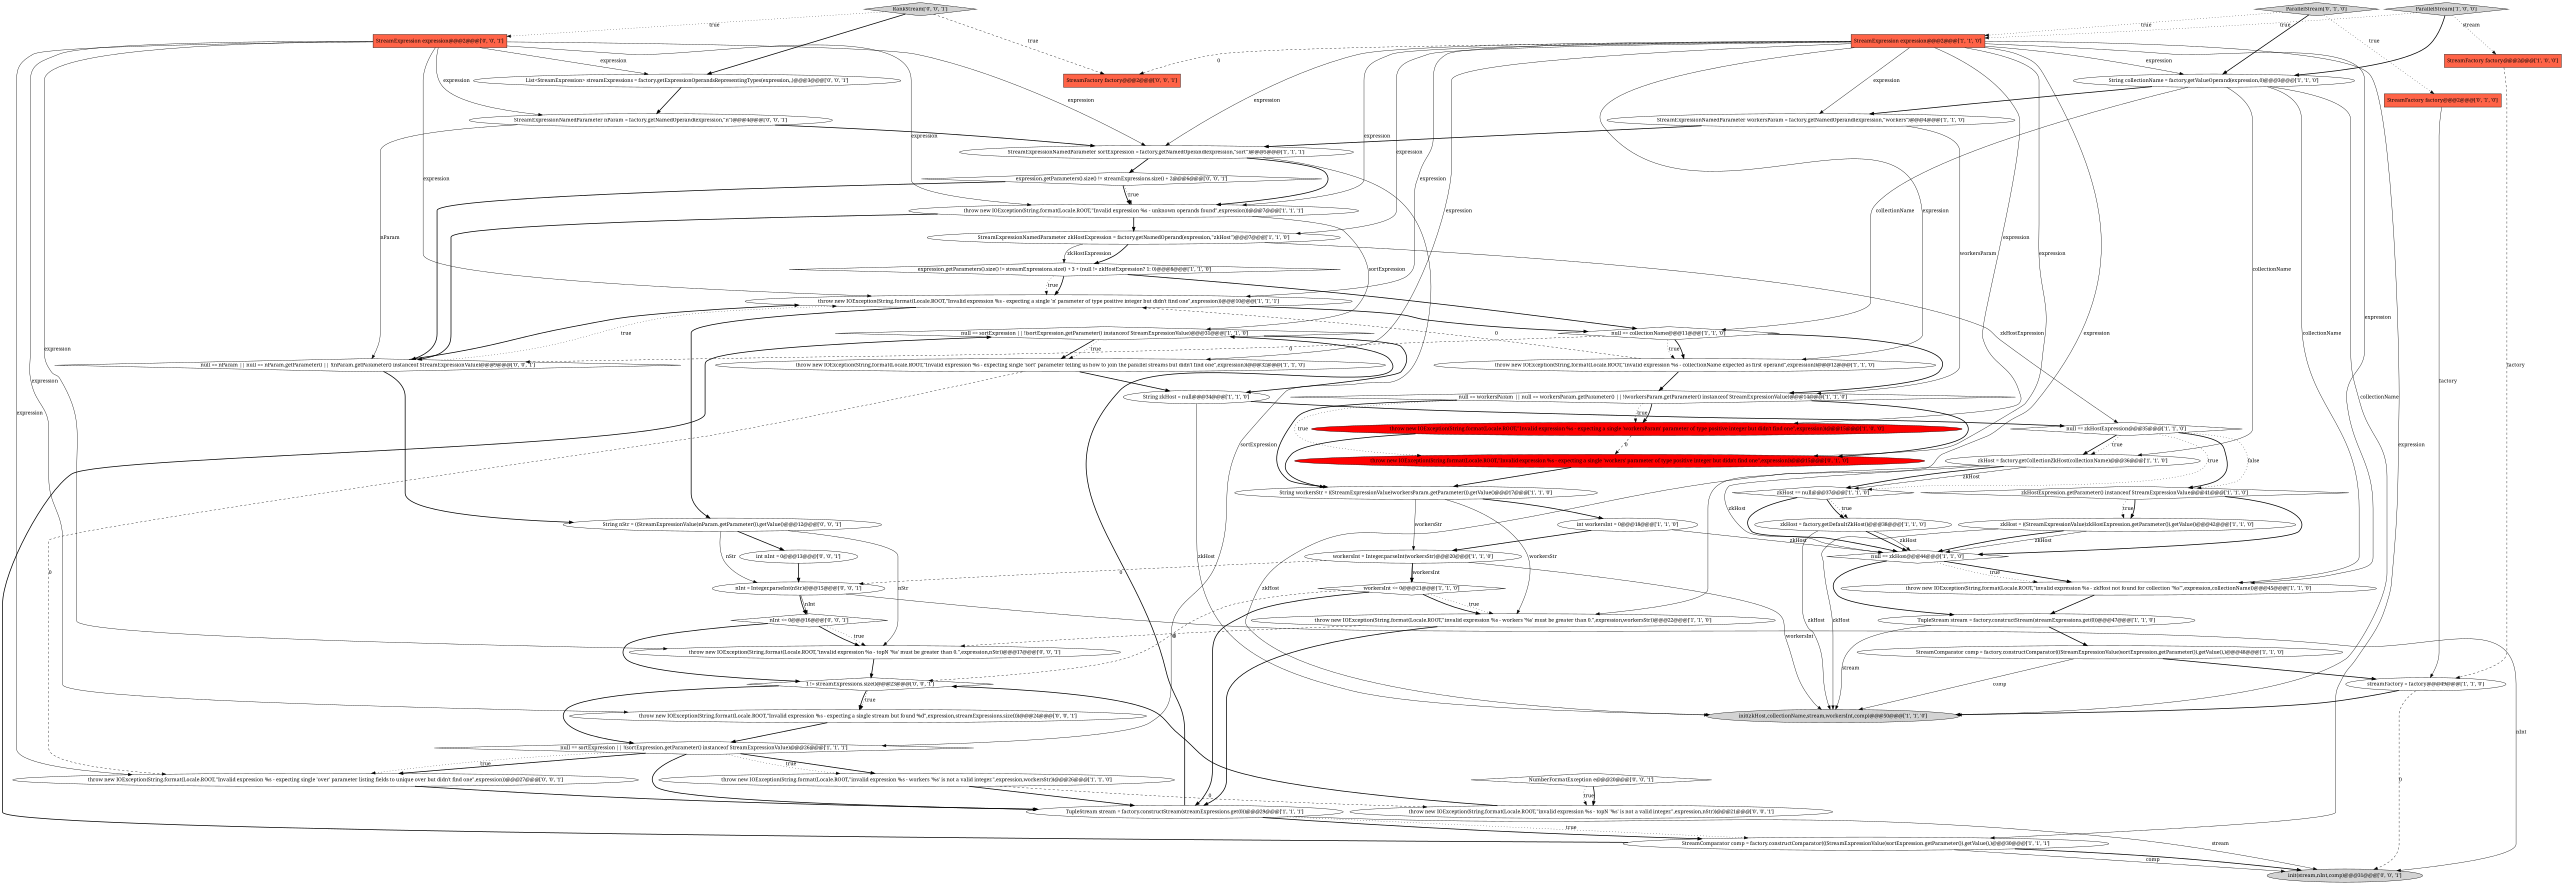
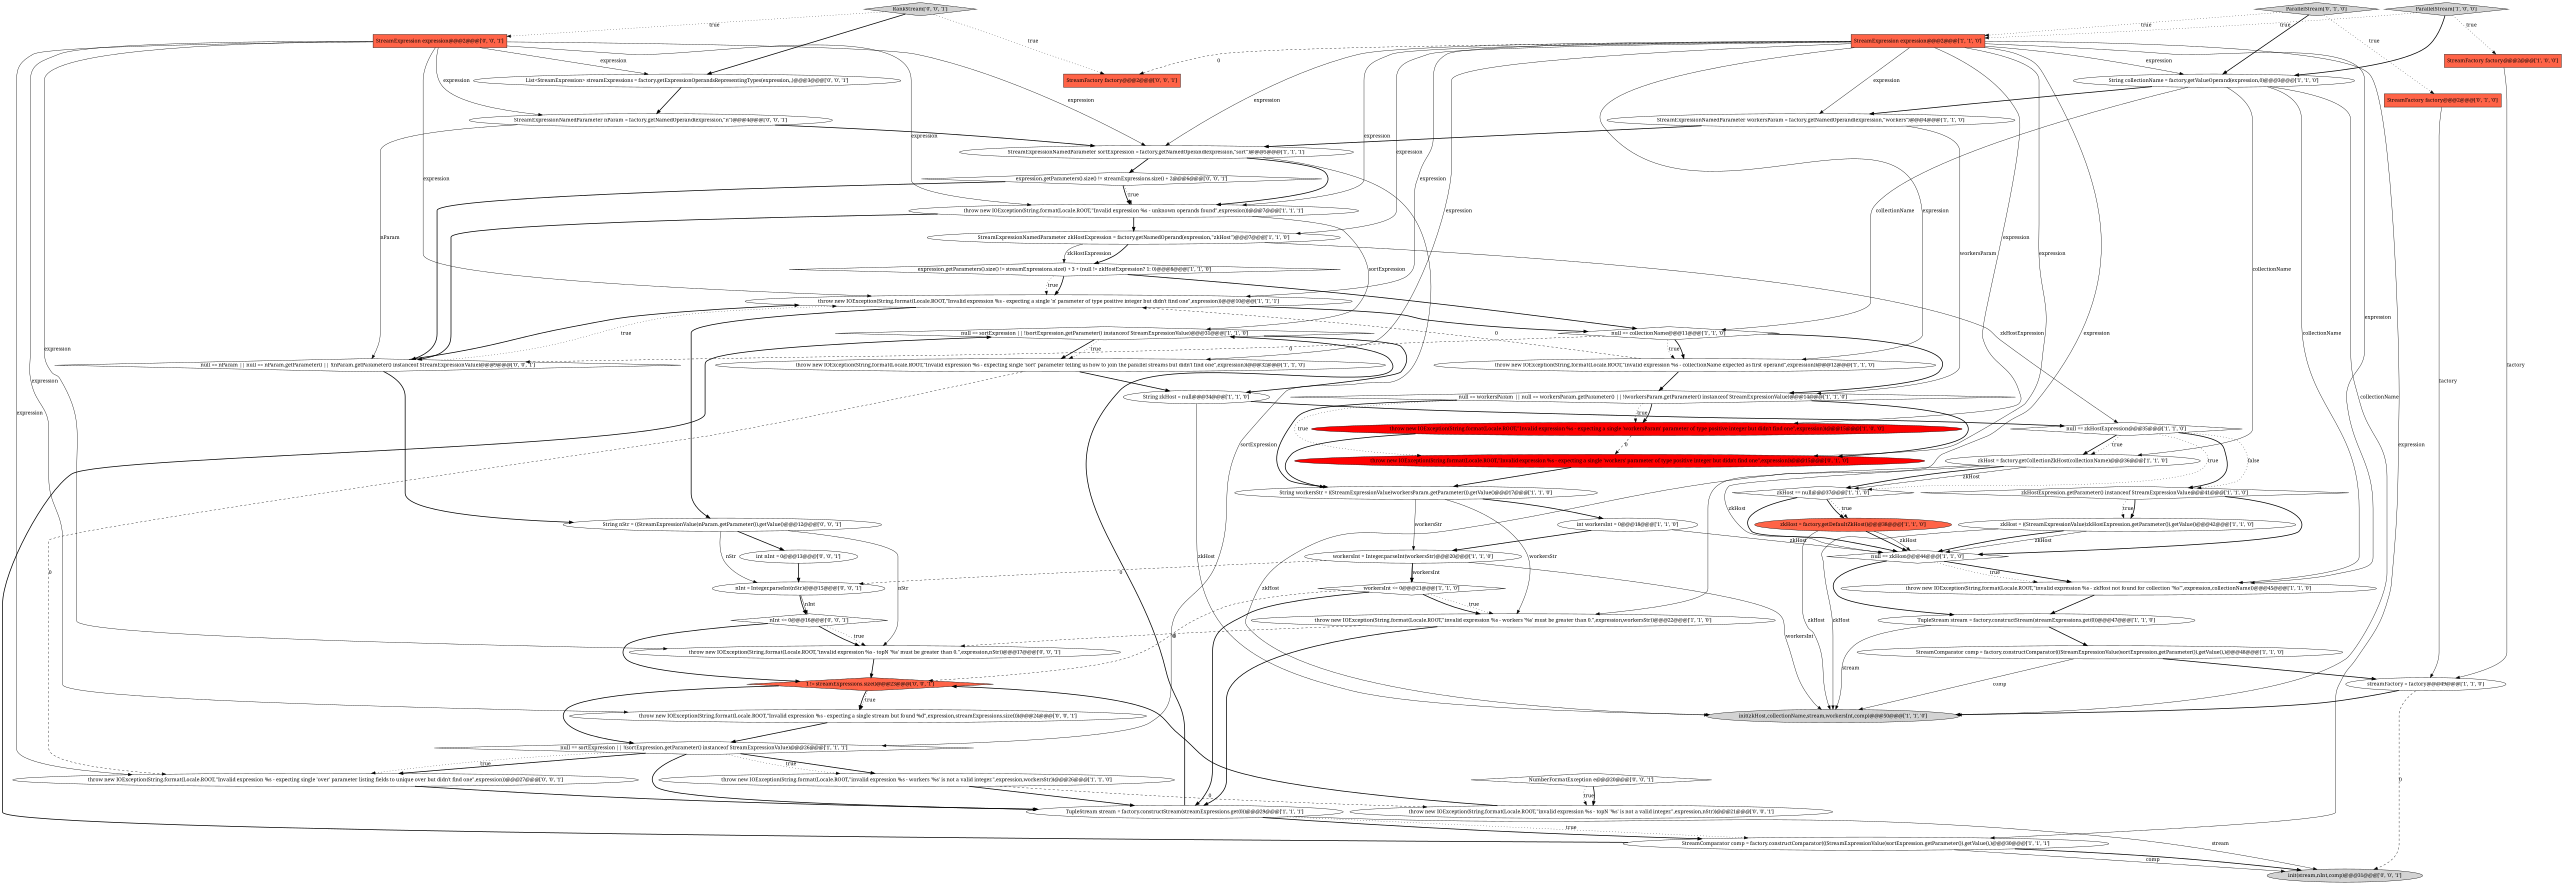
(2472, 25) -> (2472, 25)
(1017, 44) -> (1017, 44)
(2507, 388) -> (2507, 388)
(1853, 525) -> (1853, 525)
(1736, 631) -> none
(870, 684) -> (870, 684)
